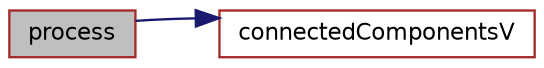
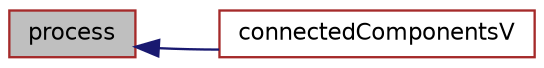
(165, 19) -> (189, 49)
